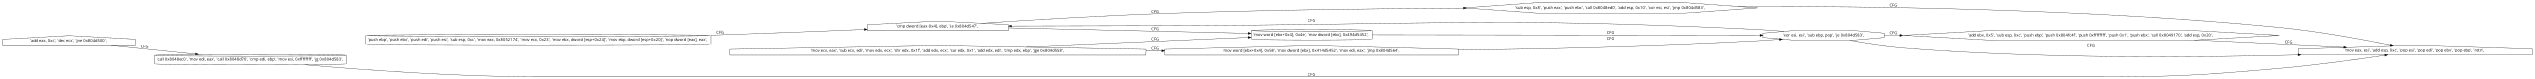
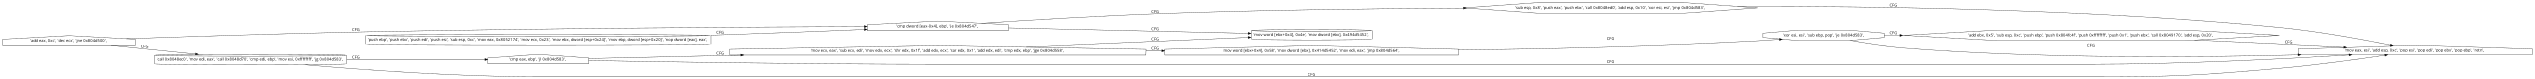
(1398, 23) -> (495, 30)
(1566, 35) -> none
none -> (538, 59)
